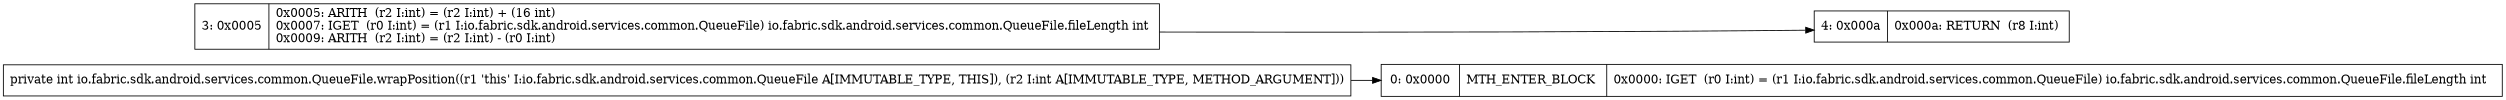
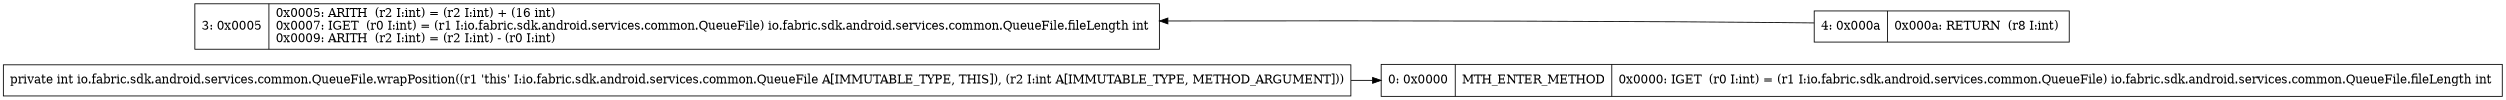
(1482, 32) -> (1491, 21)
(1531, 80) -> (1534, 80)
